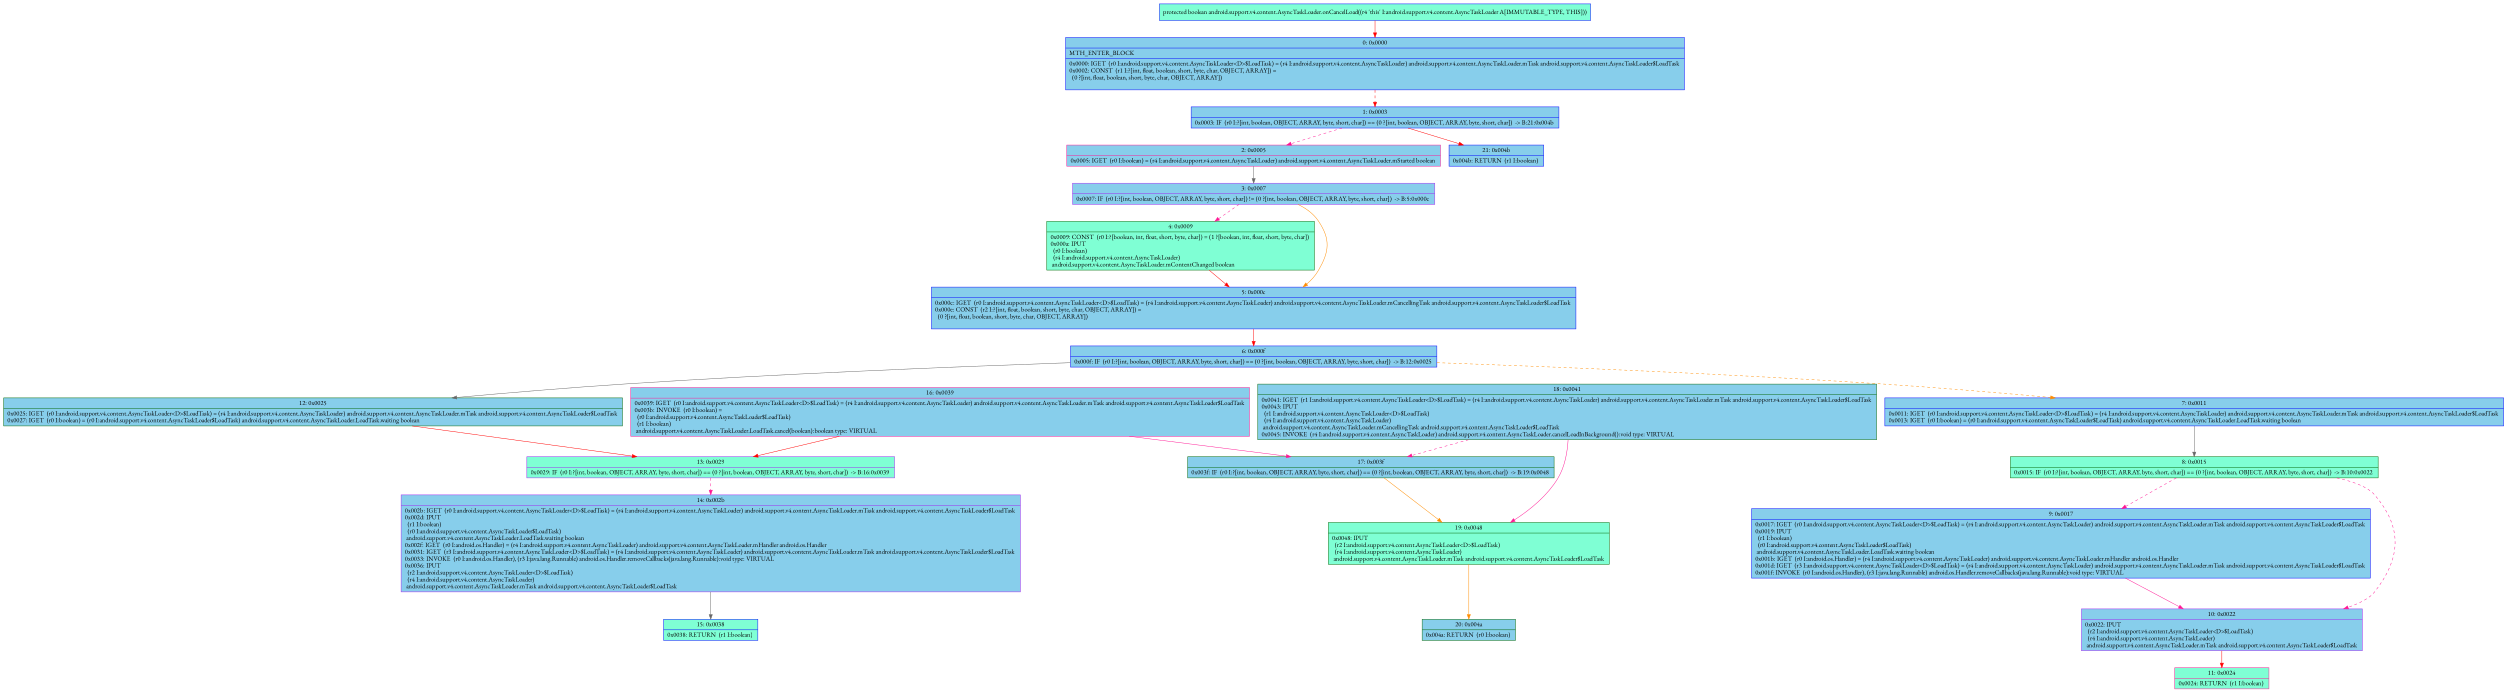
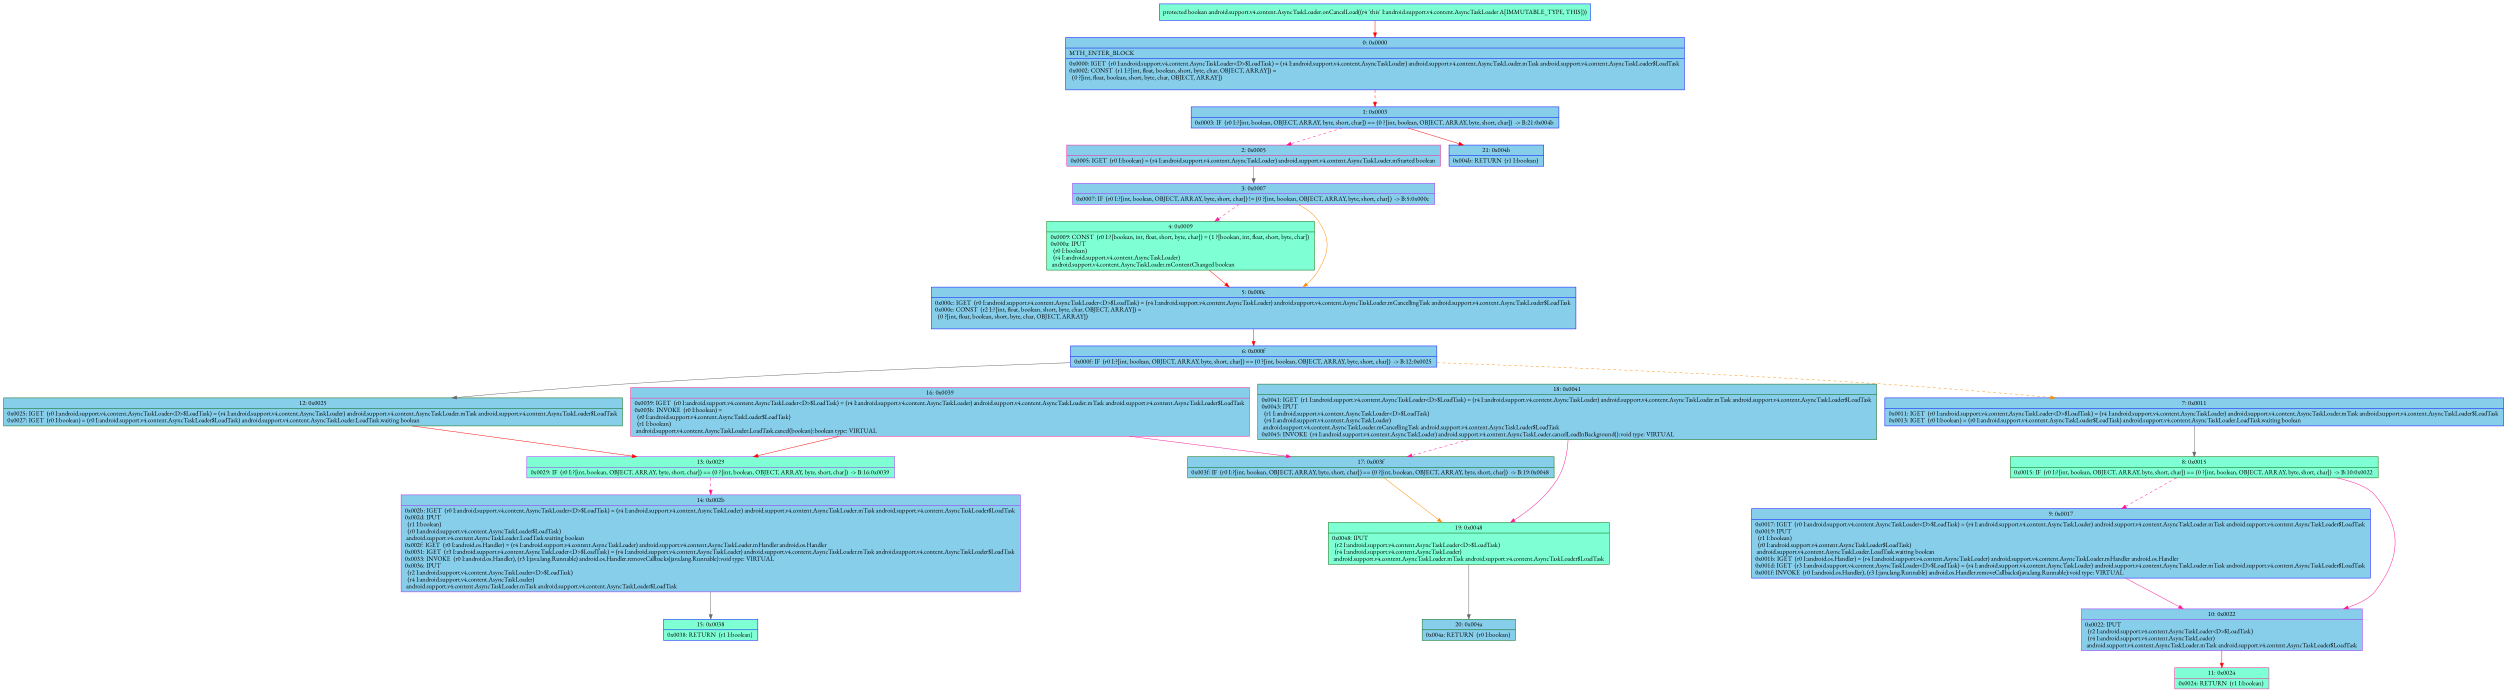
(2395, 538) -> (2395, 538)
(1469, 589) -> (1469, 589)
